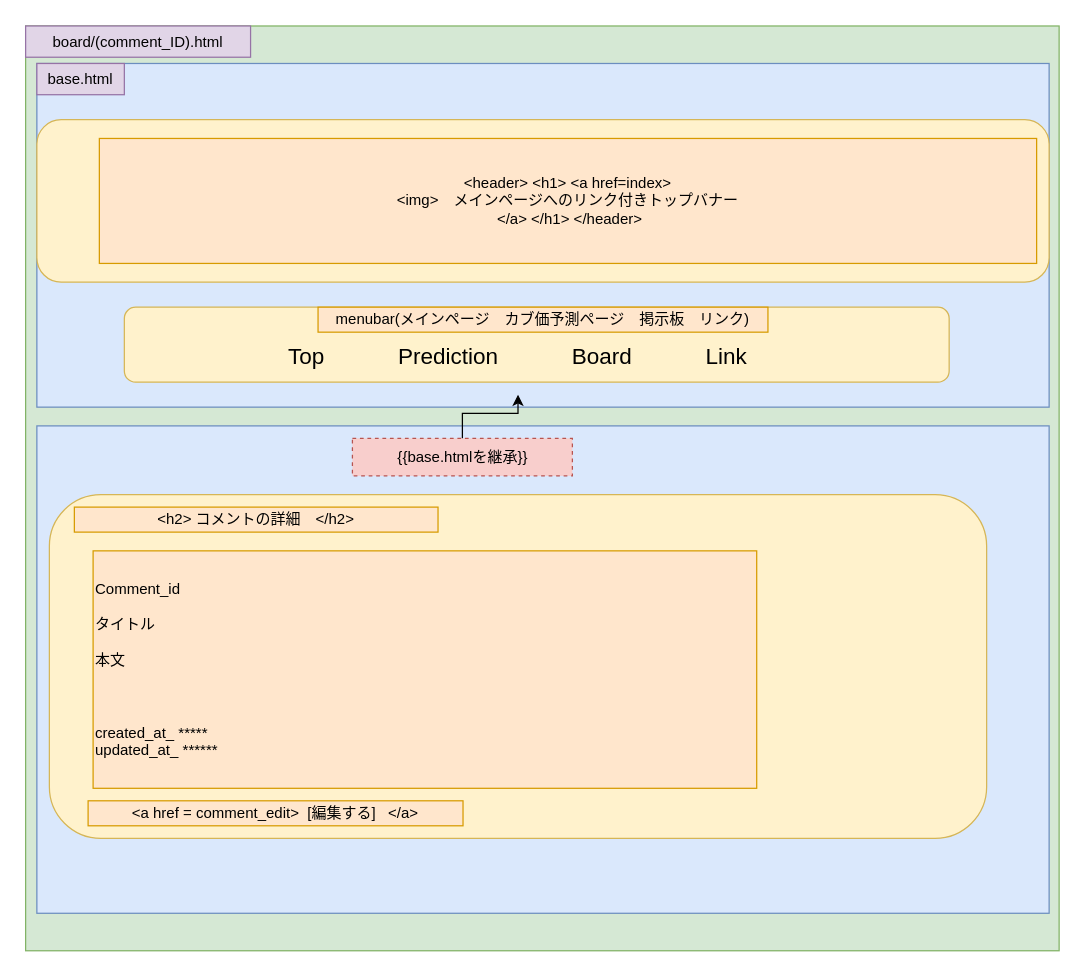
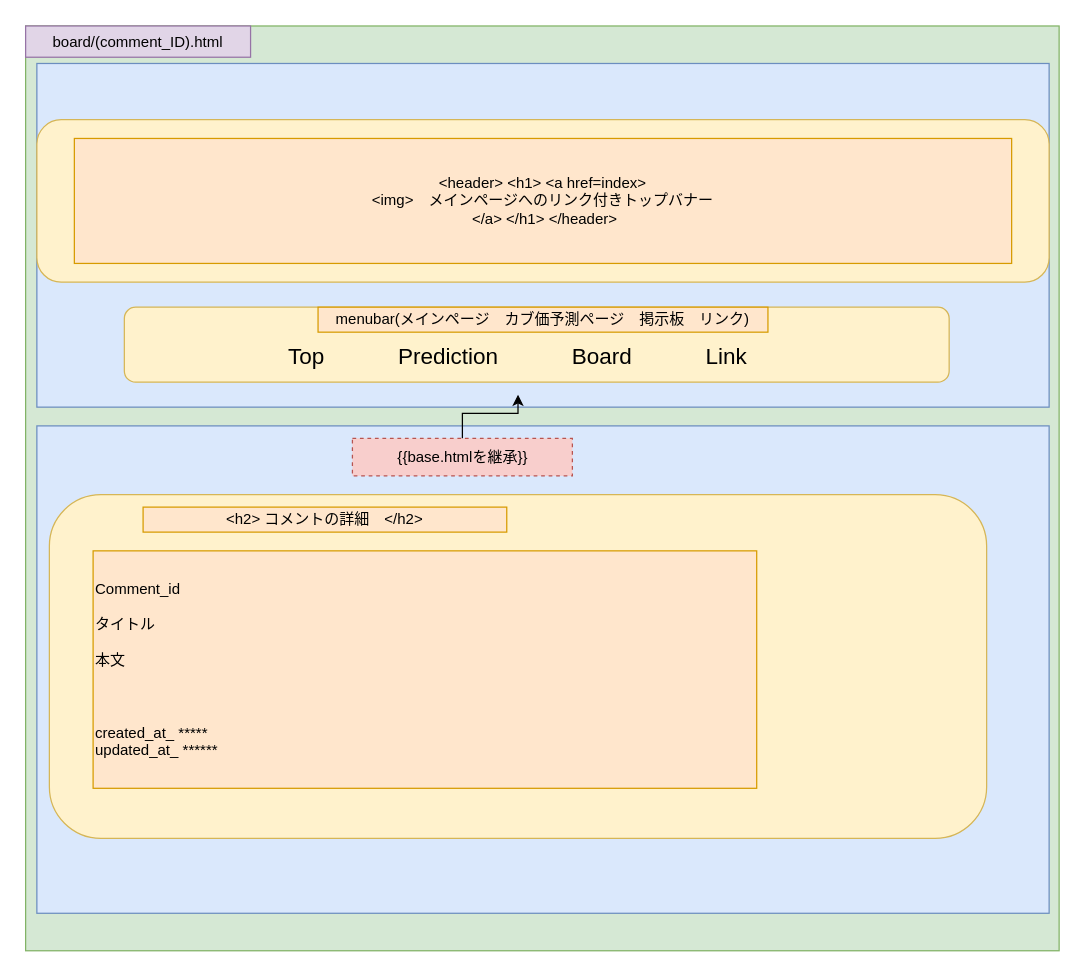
(81, 79) -> none
(568, 201) -> (543, 201)
(256, 519) -> (325, 519)
(276, 813) -> none
